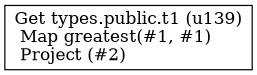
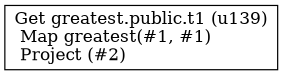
(129, 38) -> (141, 38)
